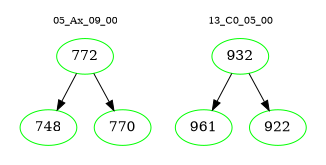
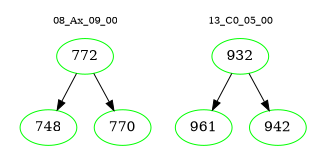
(86, 21) -> (86, 21)
(278, 128) -> (278, 128)
